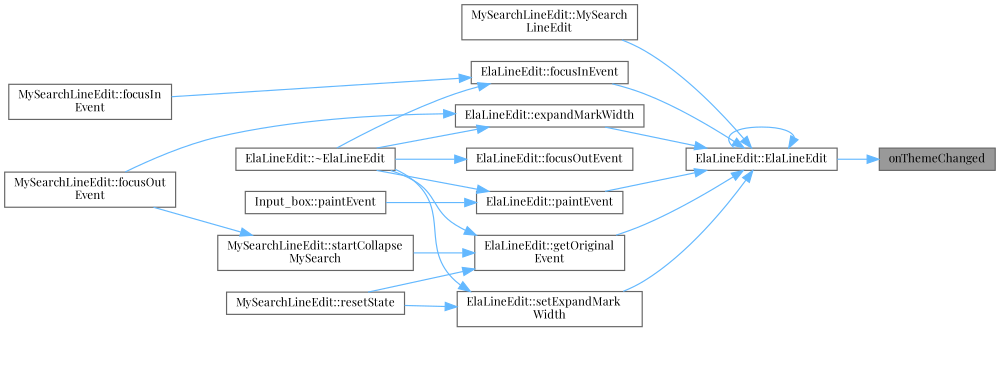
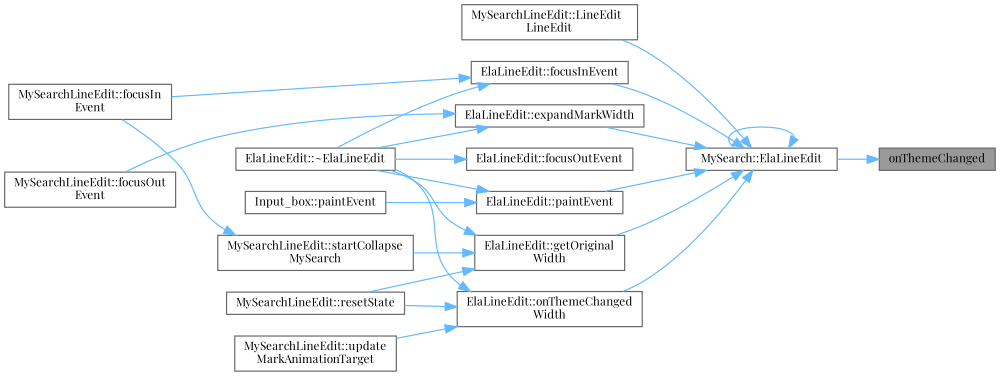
(550, 22) -> (550, 22)
(762, 159) -> (762, 159)
(197, 220) -> (181, 168)
(550, 253) -> (550, 253)
(550, 309) -> (550, 309)
none -> (316, 354)
